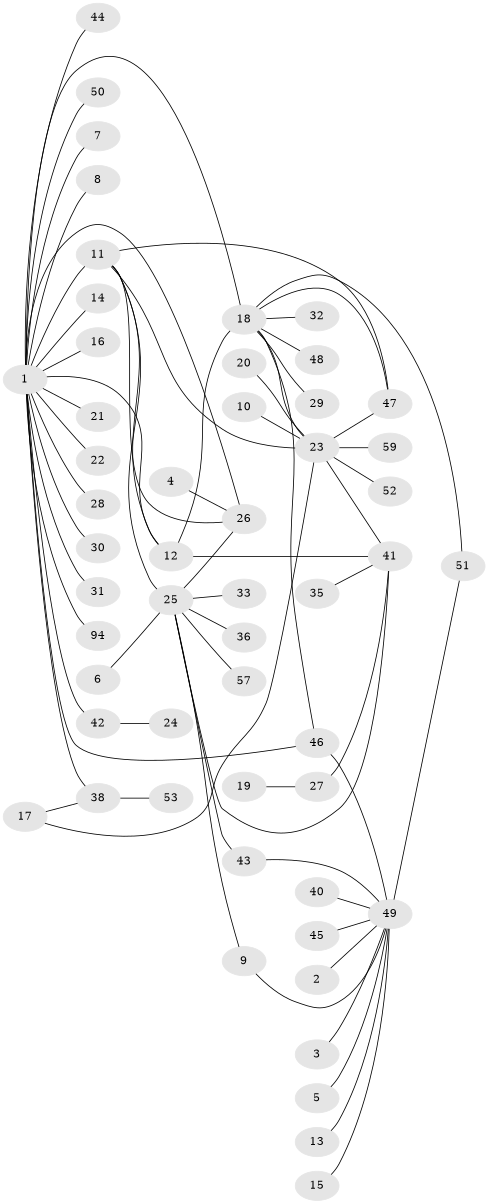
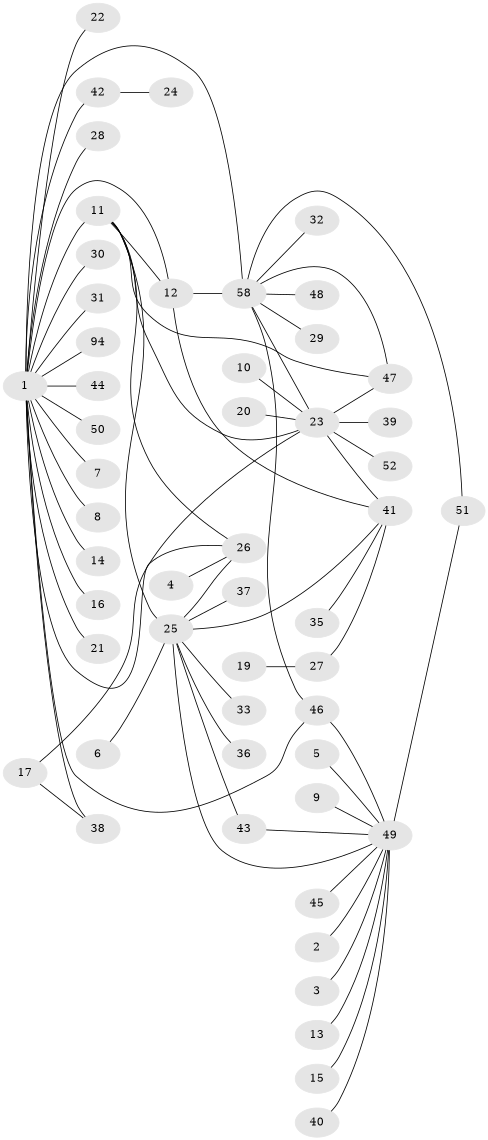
(244, 320) -> (244, 294)
(390, 448) -> (390, 423)
(244, 681) -> (244, 592)
(206, 790) -> (207, 827)
(171, 798) -> none
